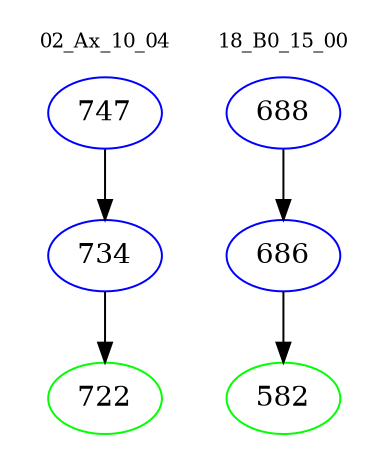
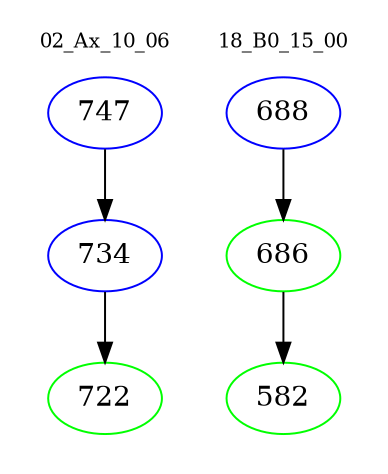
(105, 43) -> (105, 43)
(283, 256) -> (283, 256)
